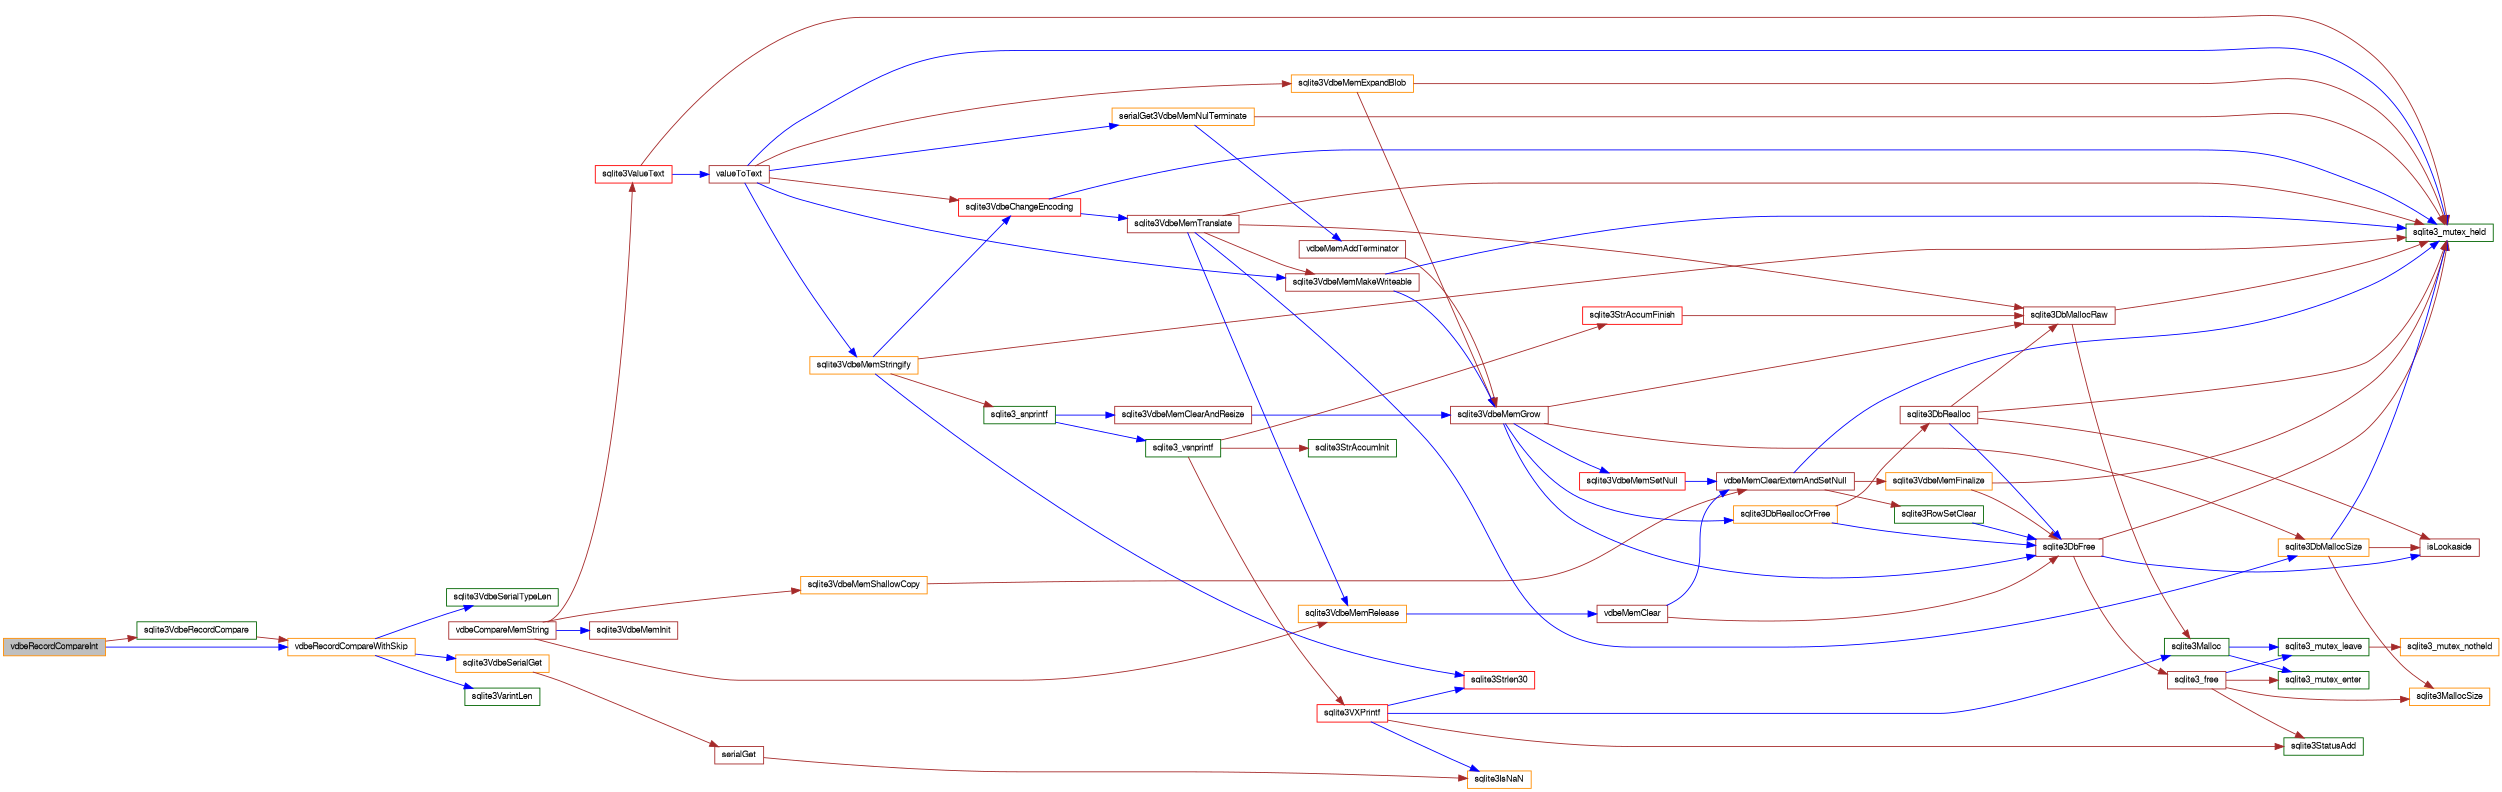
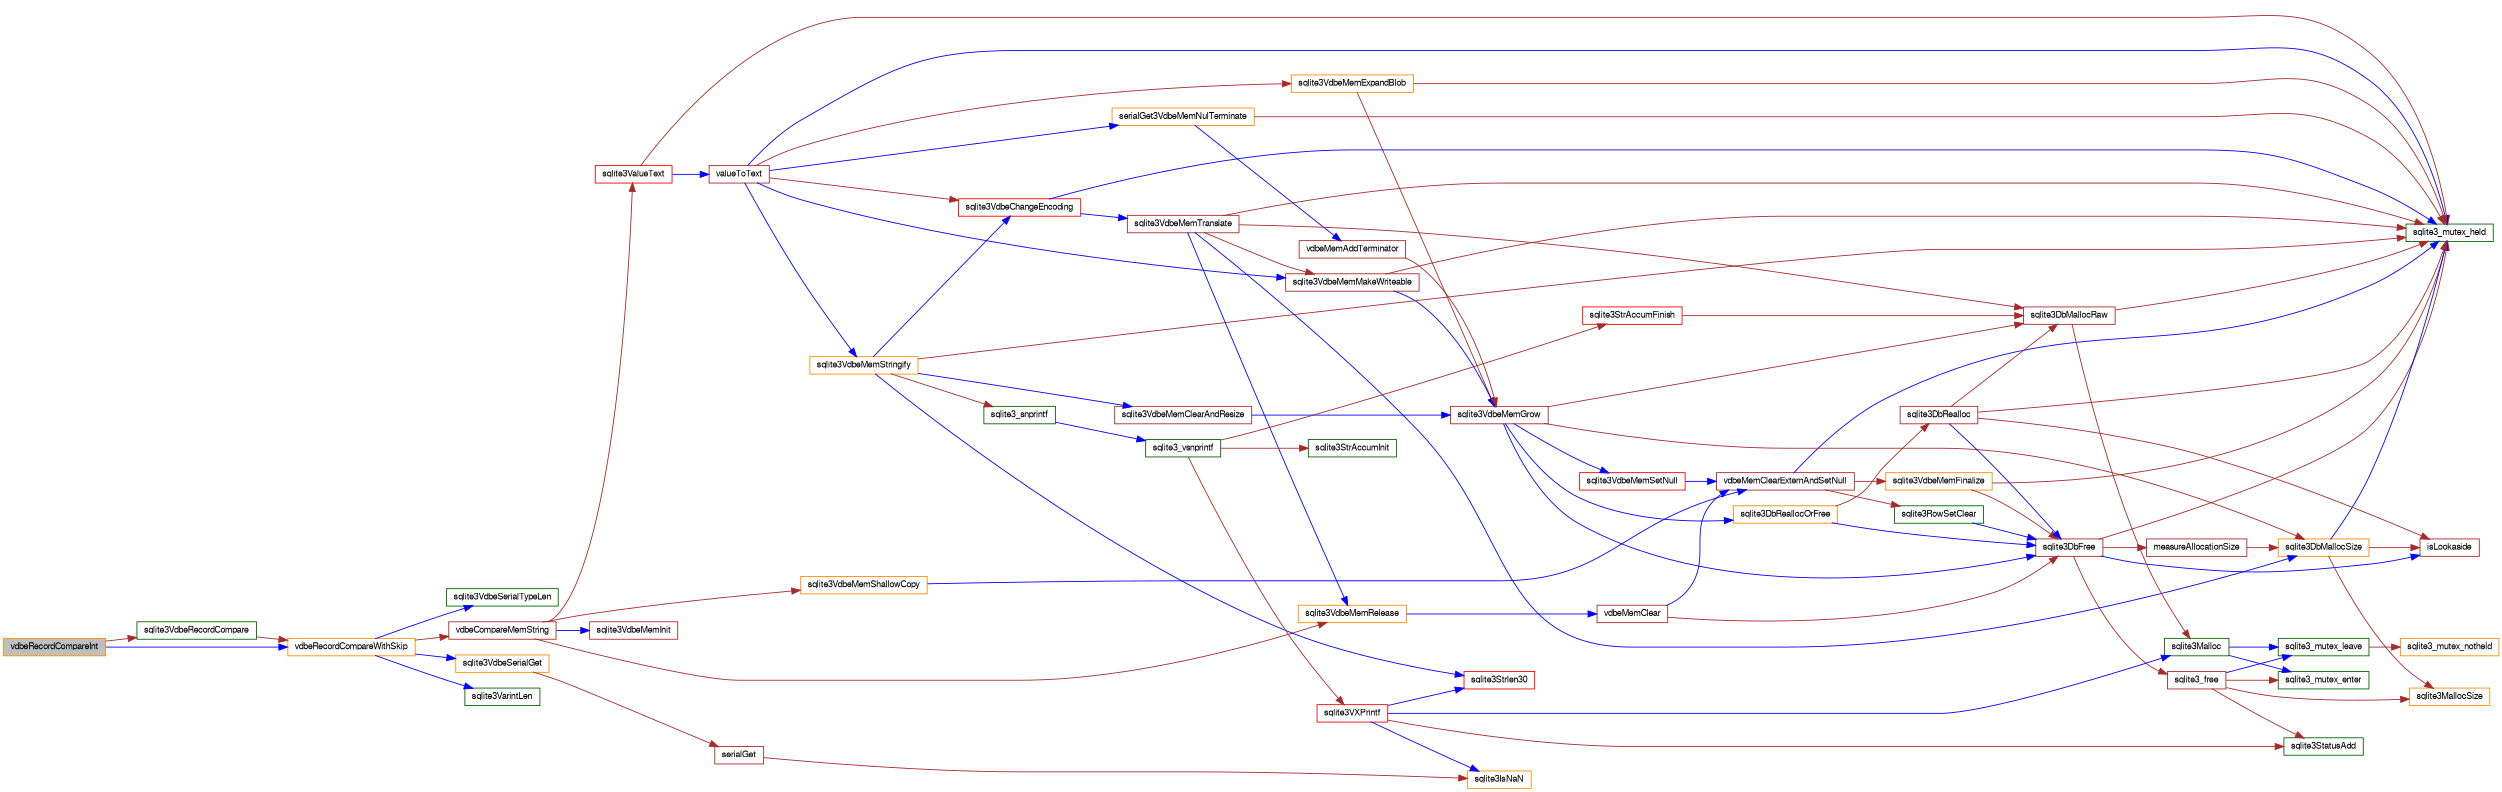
(1889, 216) -> (1889, 216)
(1081, 415) -> (1021, 389)
none -> (2197, 548)
(1321, 581) -> (1321, 581)
none -> (428, 639)
